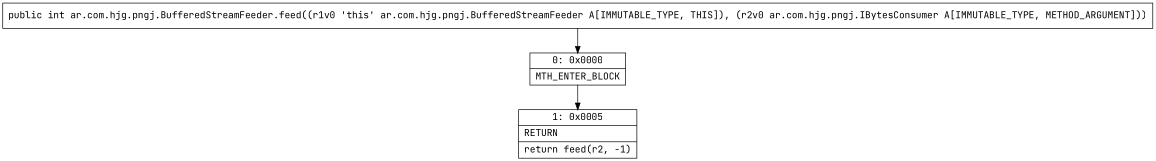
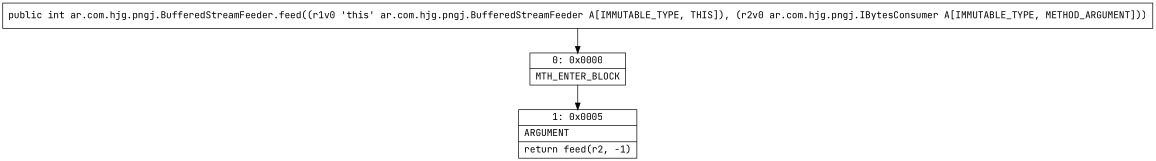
(541, 133) -> (547, 133)
